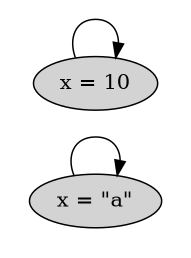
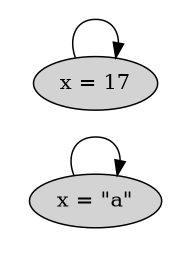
(96, 83) -> (96, 83)
